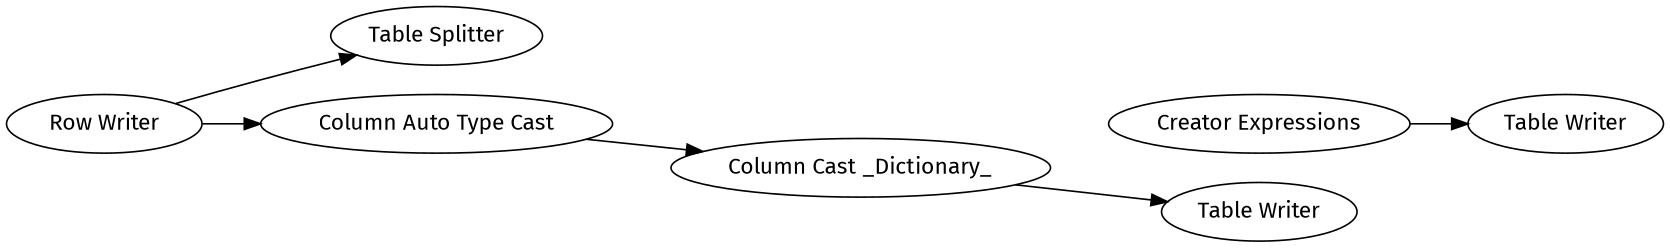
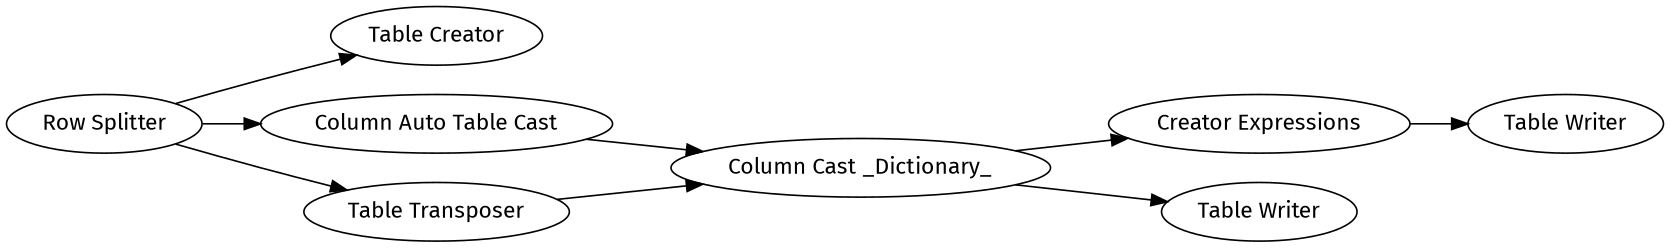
(437, 36) -> (437, 36)
(104, 124) -> (104, 124)
(437, 124) -> (437, 124)
none -> (1063, 145)
none -> (437, 212)
